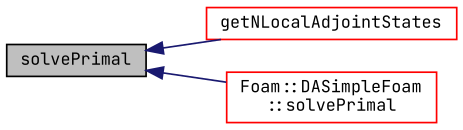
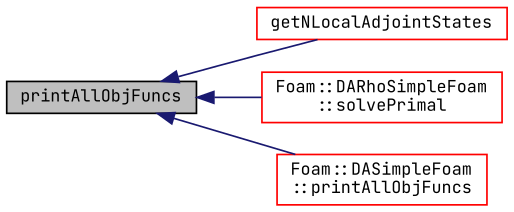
(76, 60) -> (102, 97)
(332, 97) -> (382, 180)
none -> (382, 97)
